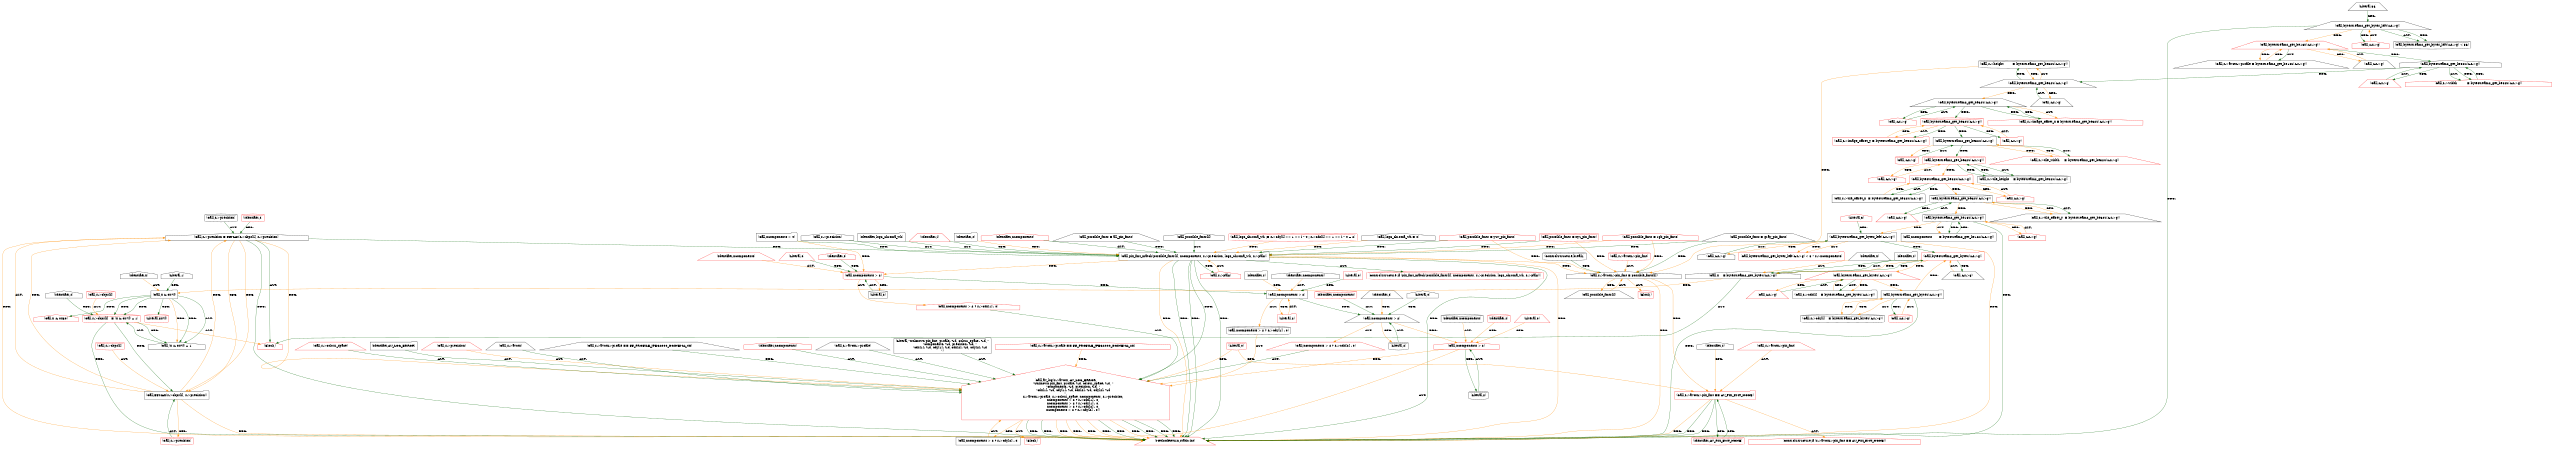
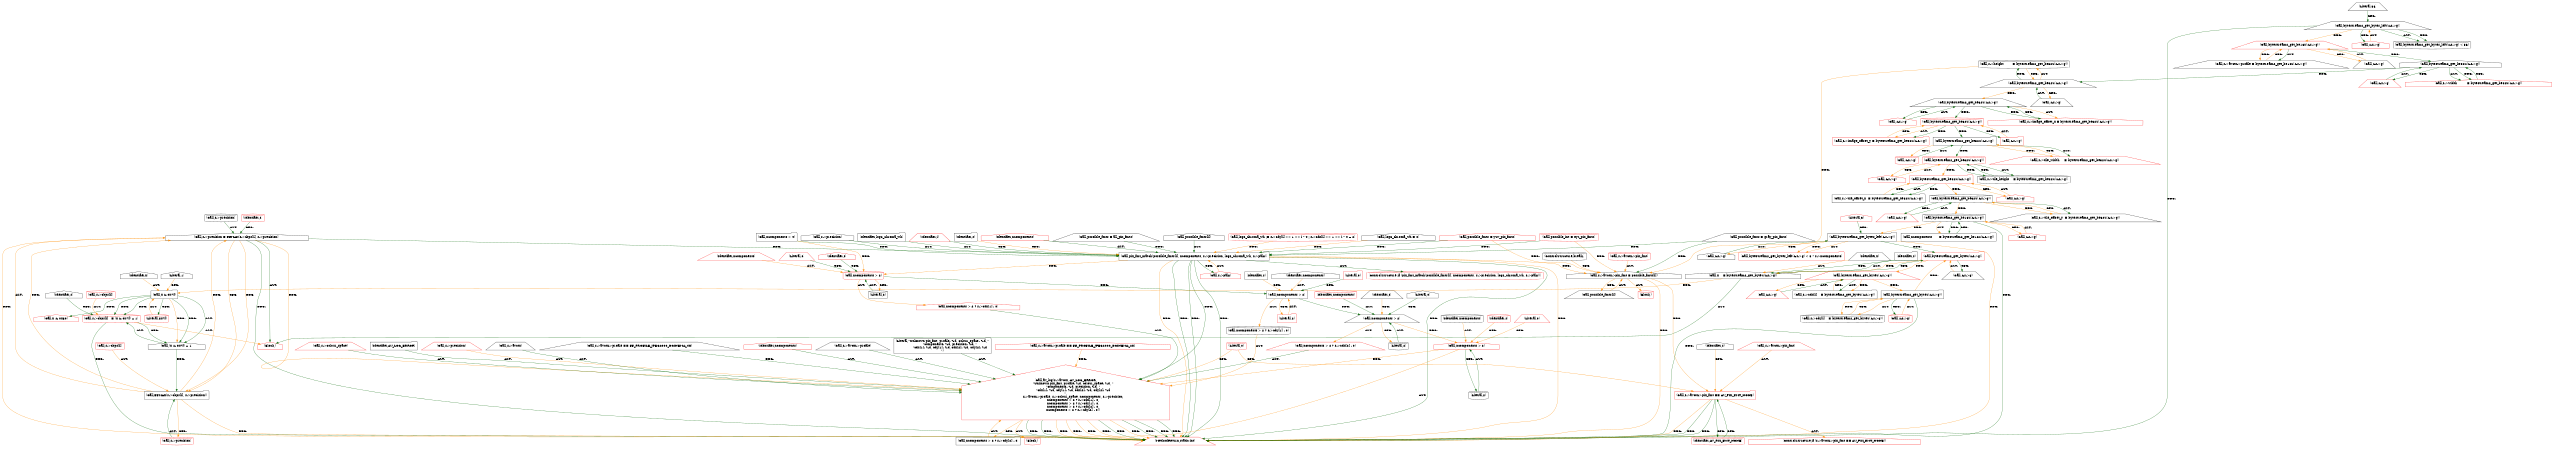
(1569, 237) -> (1569, 237)
(1651, 237) -> none
(1582, 268) -> (1582, 268)
(171, 284) -> (171, 284)
none -> (149, 307)
(140, 358) -> (177, 369)
